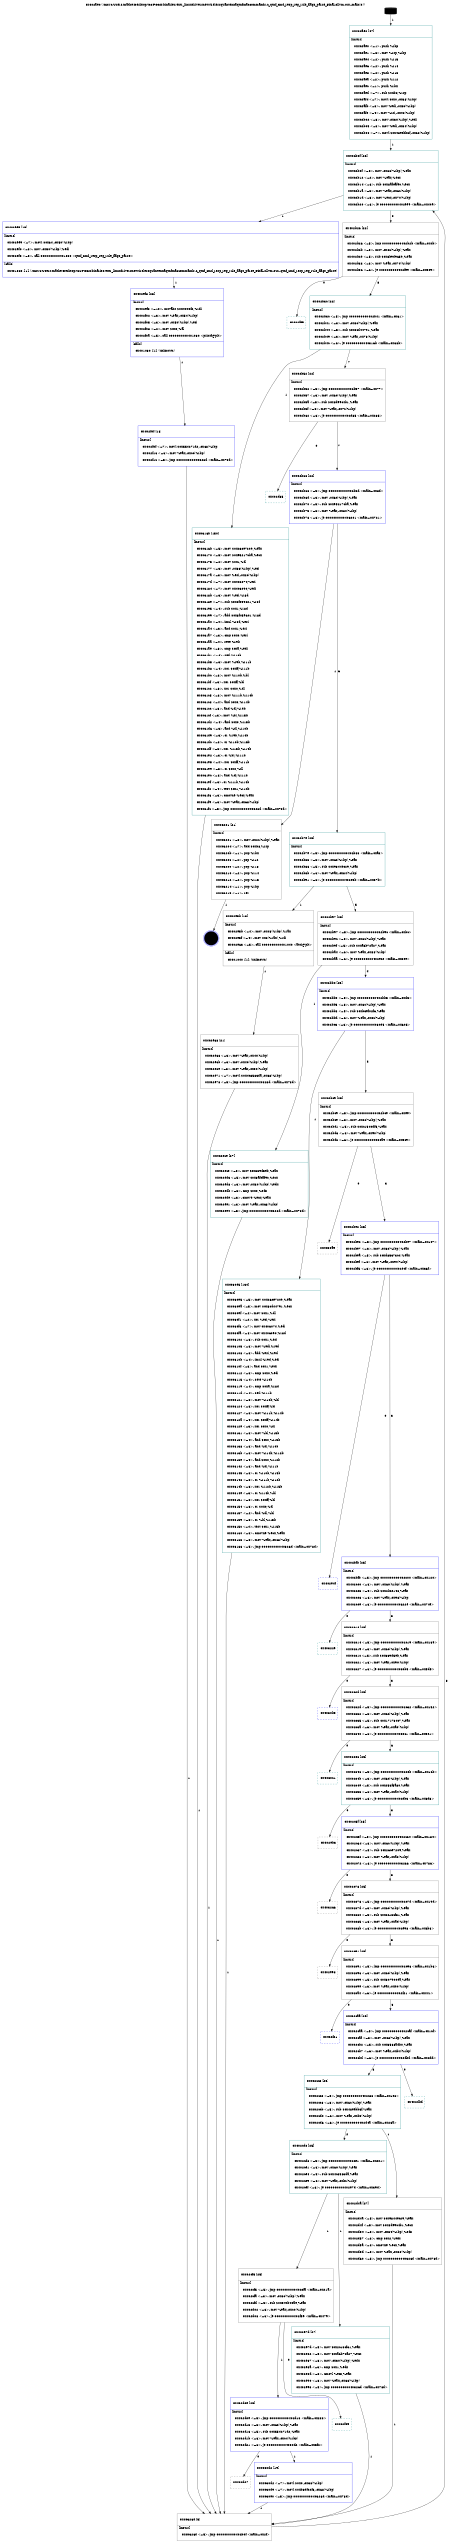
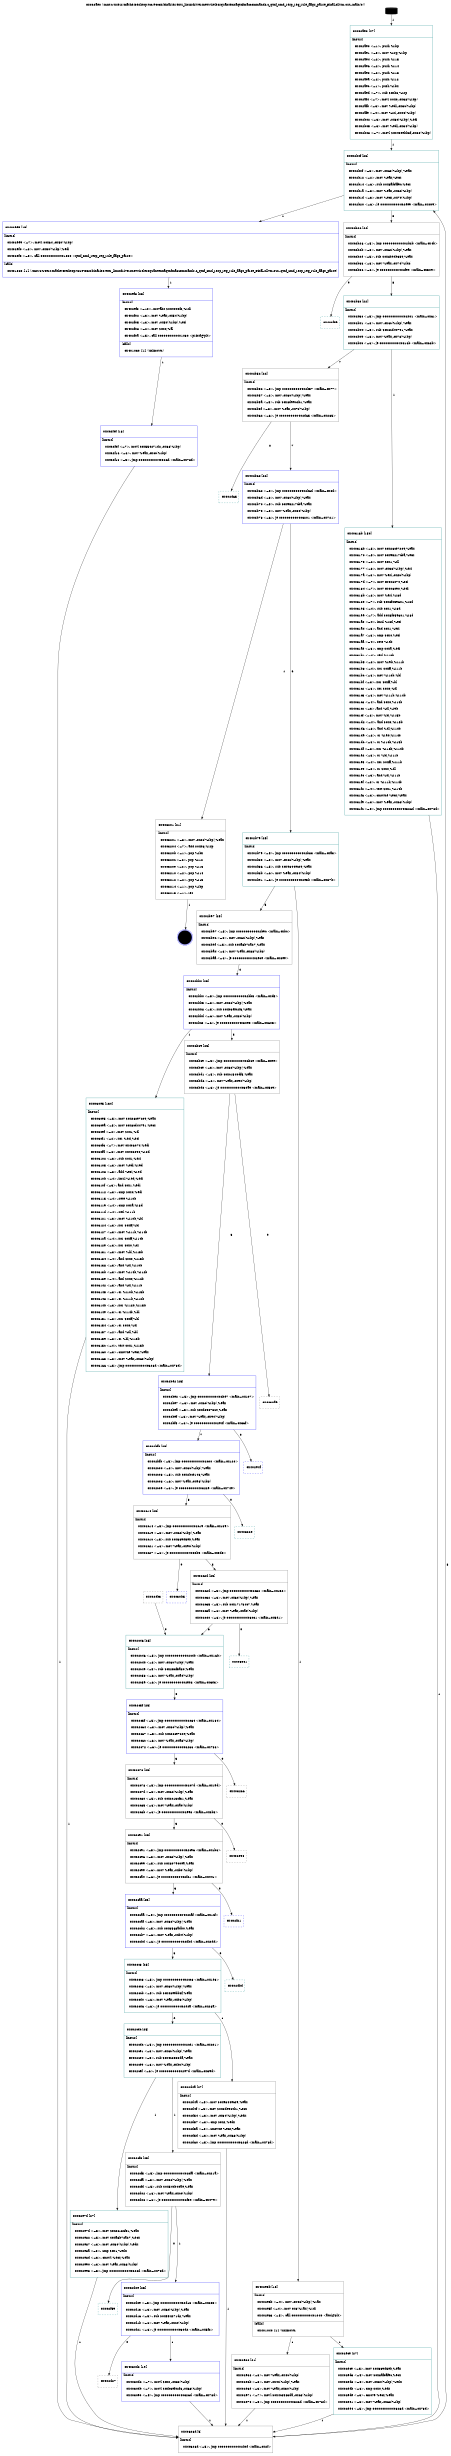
(302, 1056) -> (336, 2342)
(392, 1416) -> (201, 1435)
(338, 1818) -> (160, 1618)
